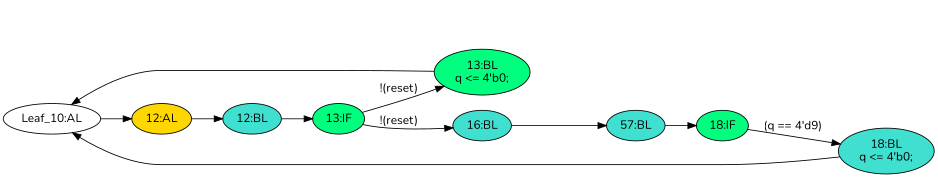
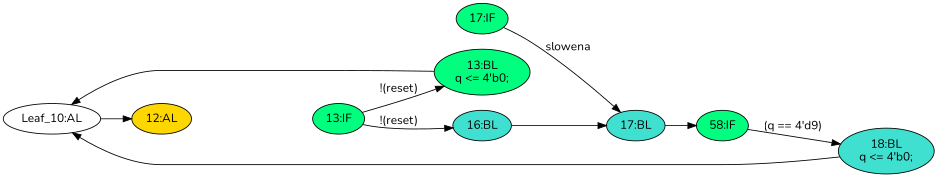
none -> (482, 19)
(252, 119) -> none
(636, 126) -> (636, 126)
(722, 126) -> (722, 126)
